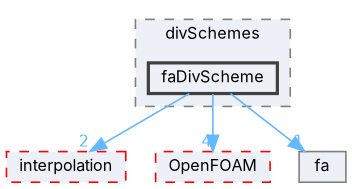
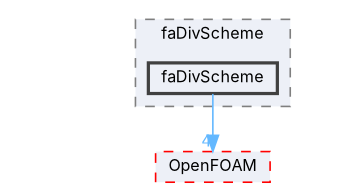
(213, 35) -> (213, 35)
(66, 167) -> none
(322, 167) -> none
